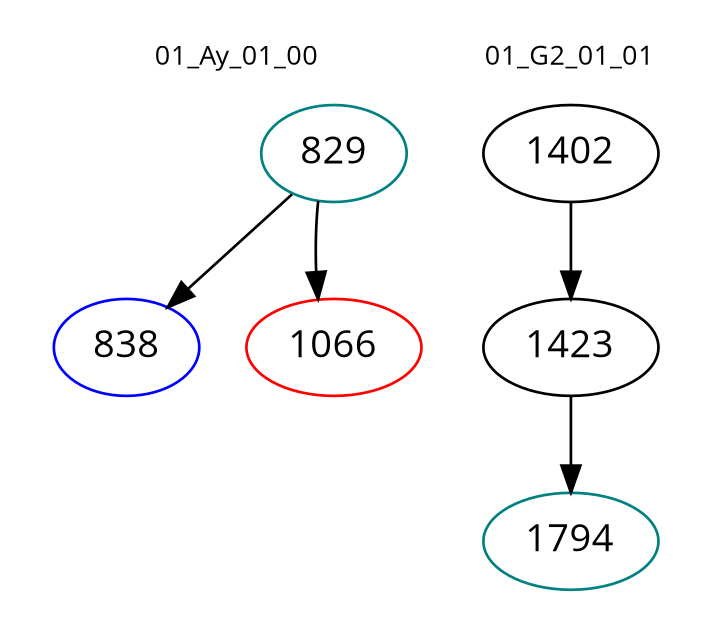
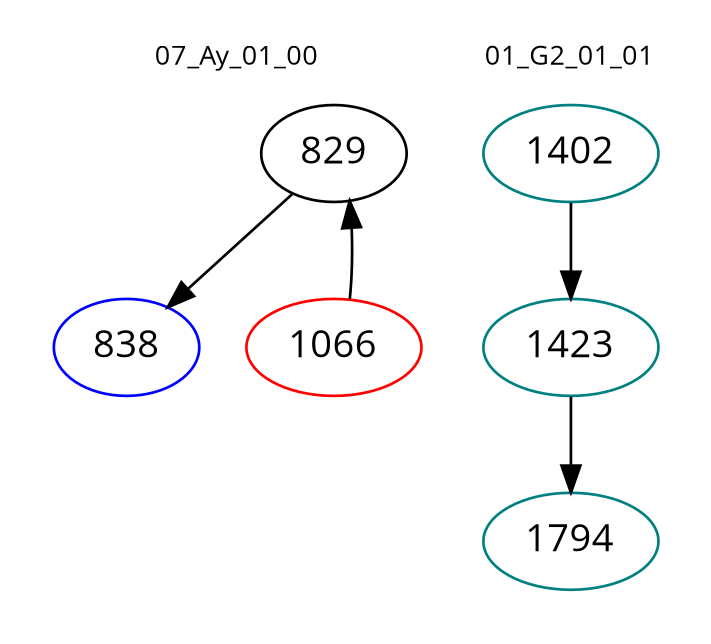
(237, 58) -> (237, 58)
(334, 154) -> (334, 154)
(571, 154) -> (571, 154)
(316, 236) -> (352, 264)
(571, 347) -> (571, 347)
